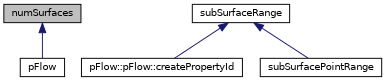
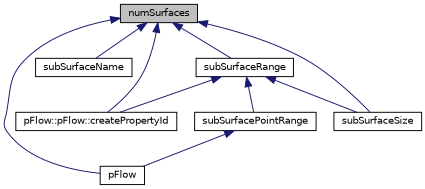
none -> (206, 43)
none -> (84, 67)
none -> (140, 77)
none -> (378, 121)
none -> (184, 150)
